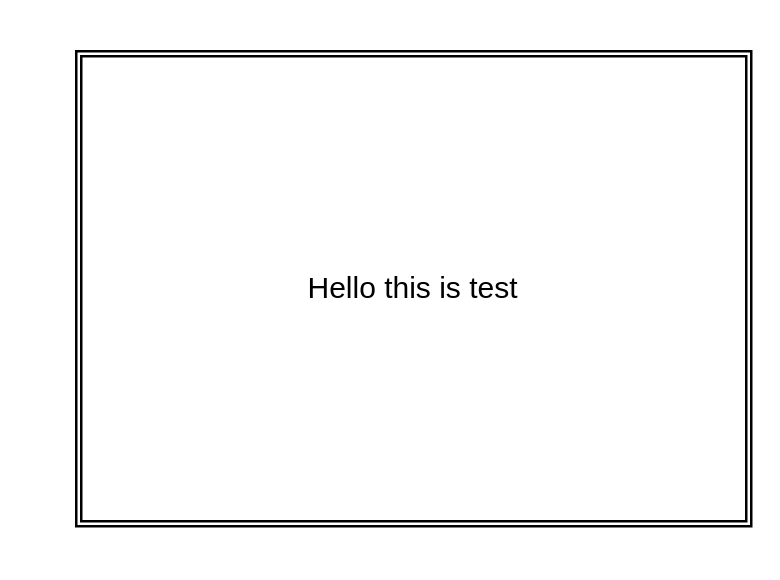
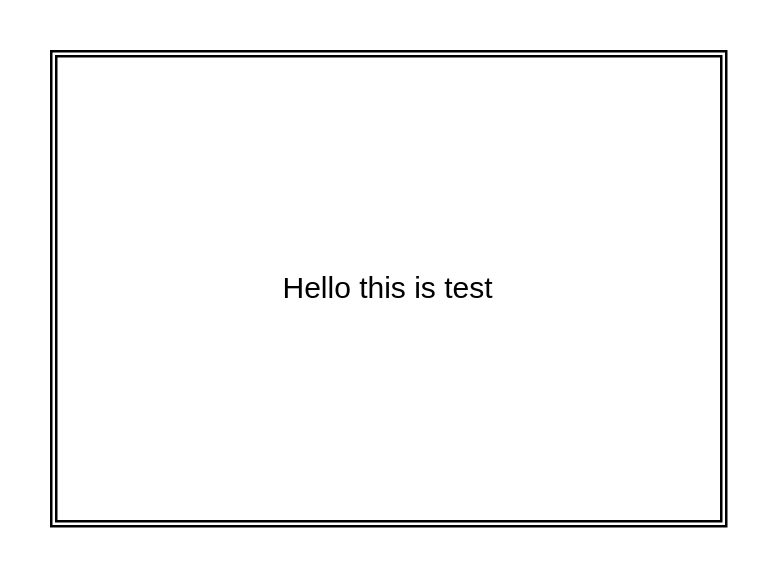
(414, 289) -> (389, 289)
